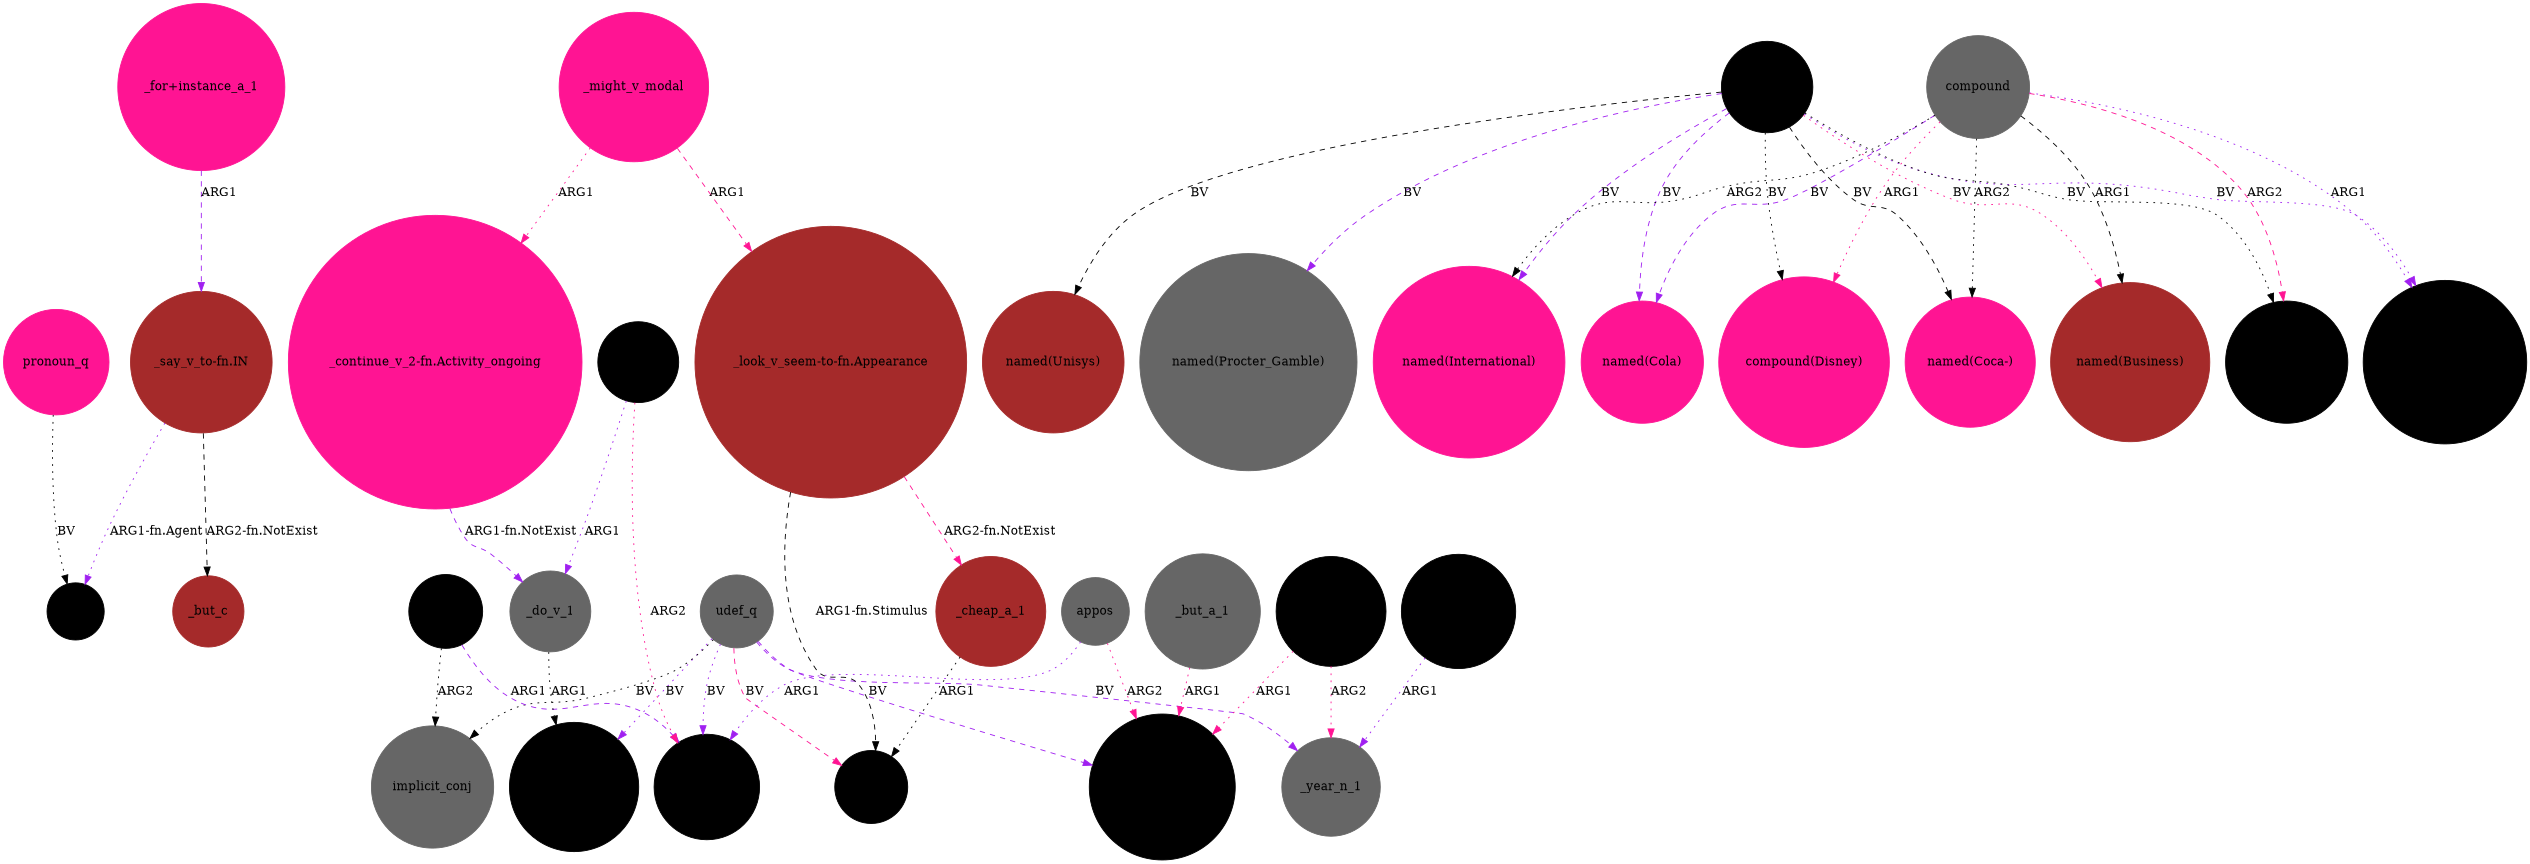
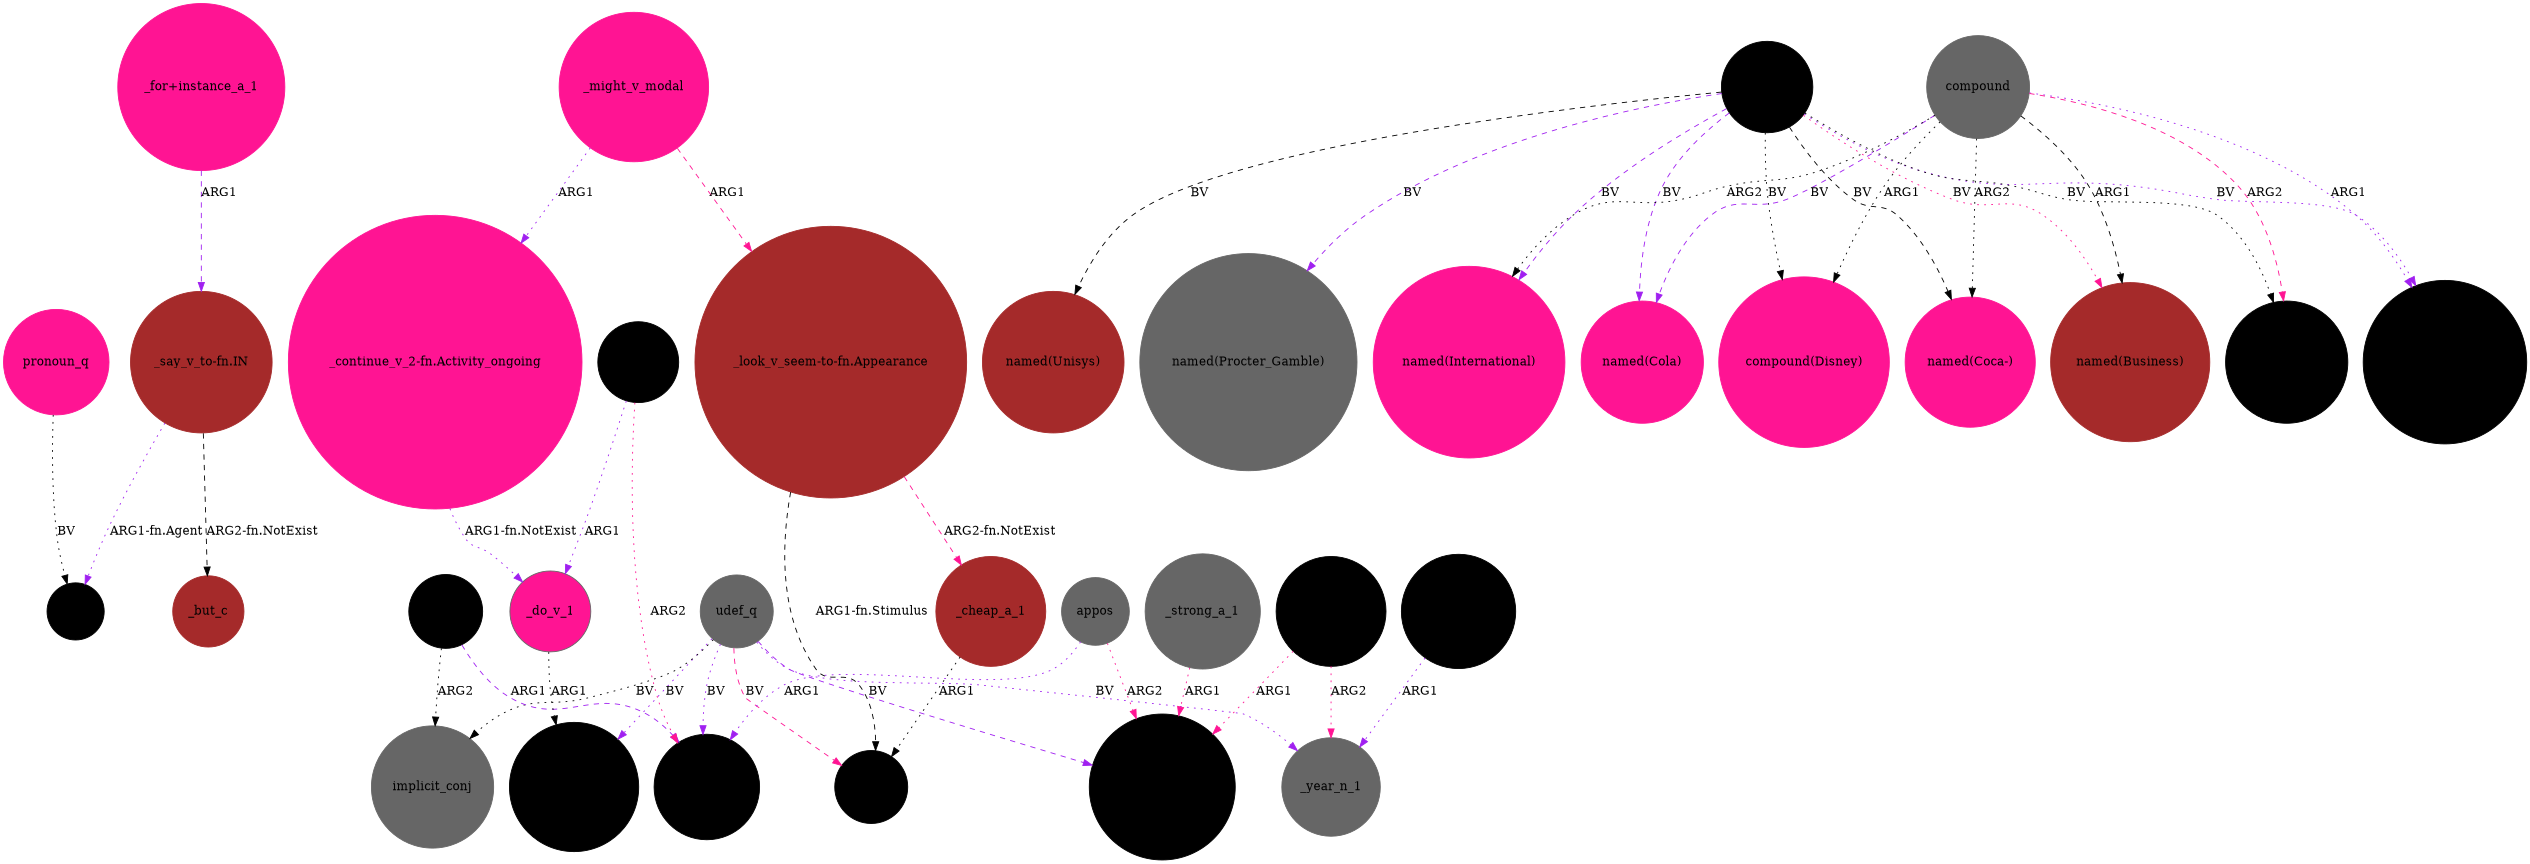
(558, 192) -> (558, 192)
(1880, 192) -> (1880, 192)
(477, 547) -> (477, 547)
(550, 611) -> (550, 611)
(1203, 611) -> (1203, 611)
(1023, 690) -> (1023, 690)
